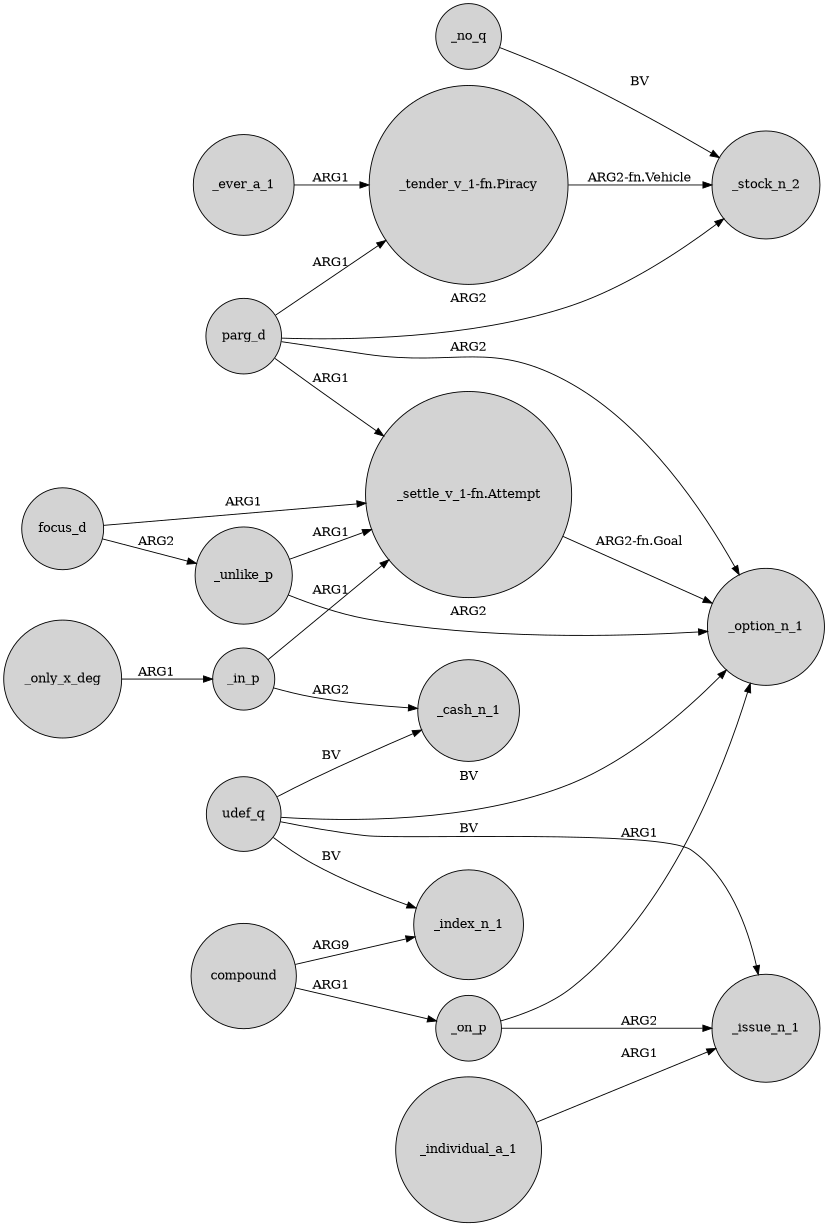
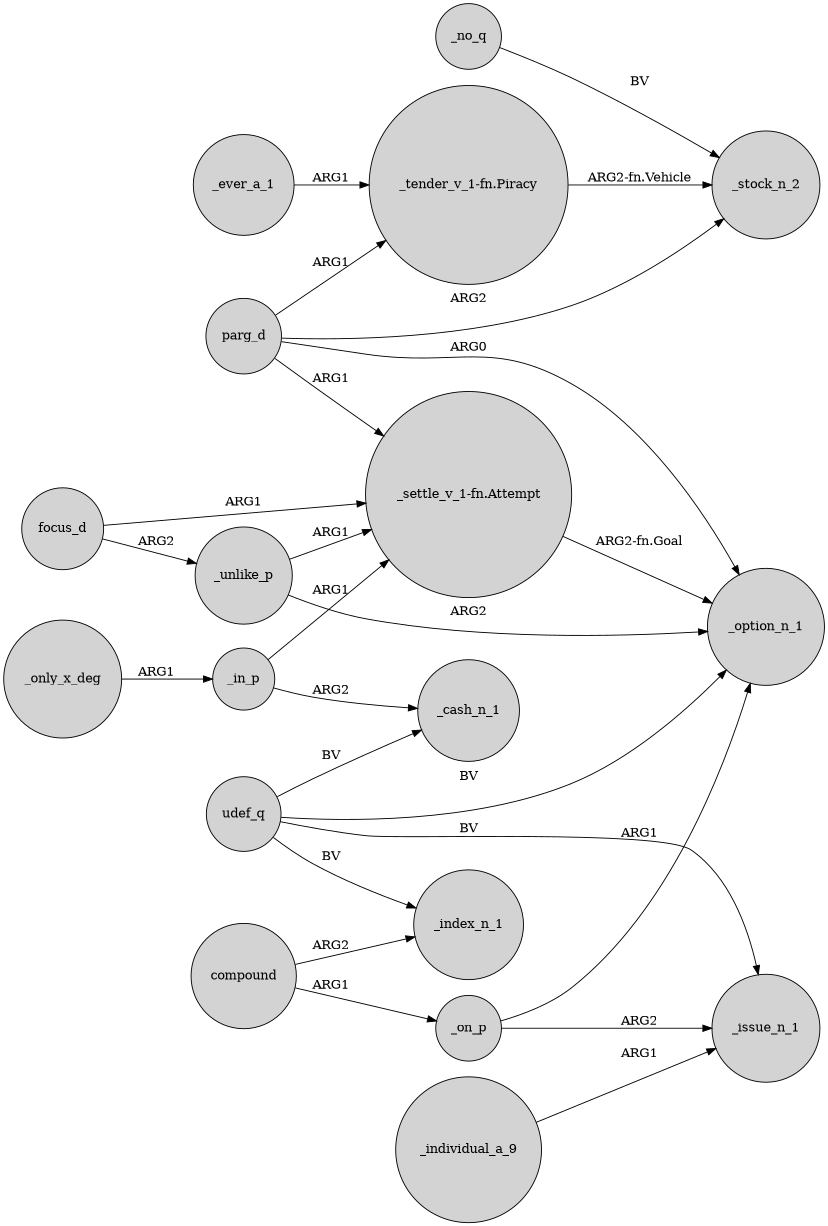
(469, 347) -> (469, 347)
(331, 946) -> (331, 946)
(469, 1150) -> (469, 1150)
